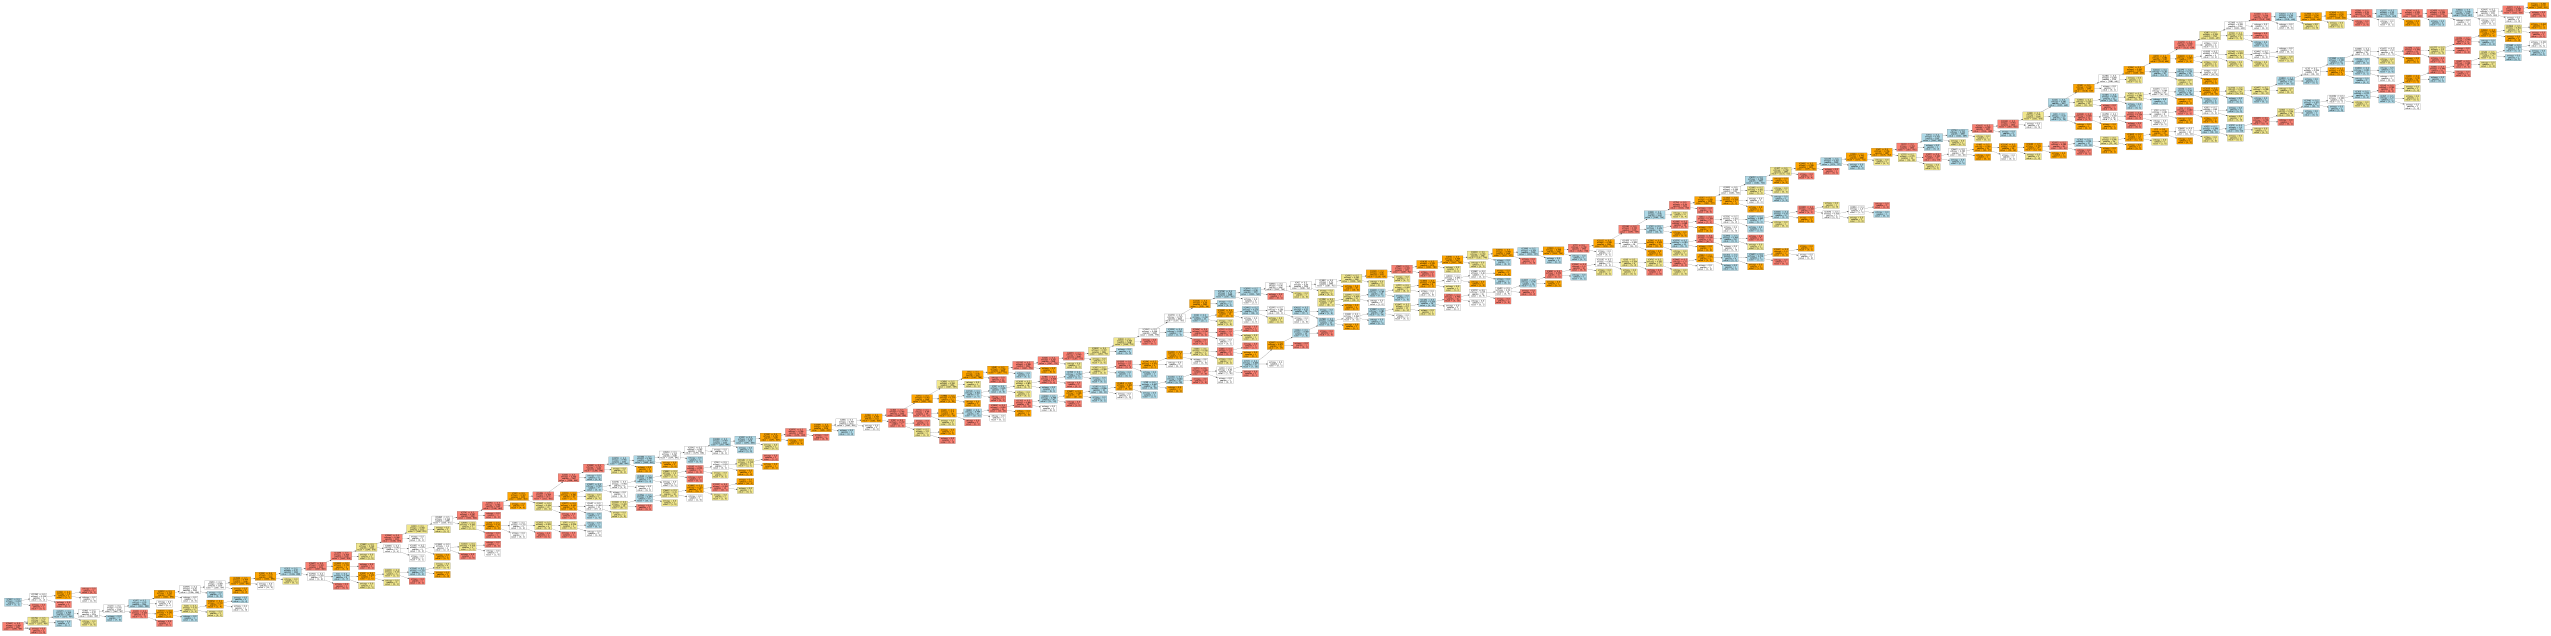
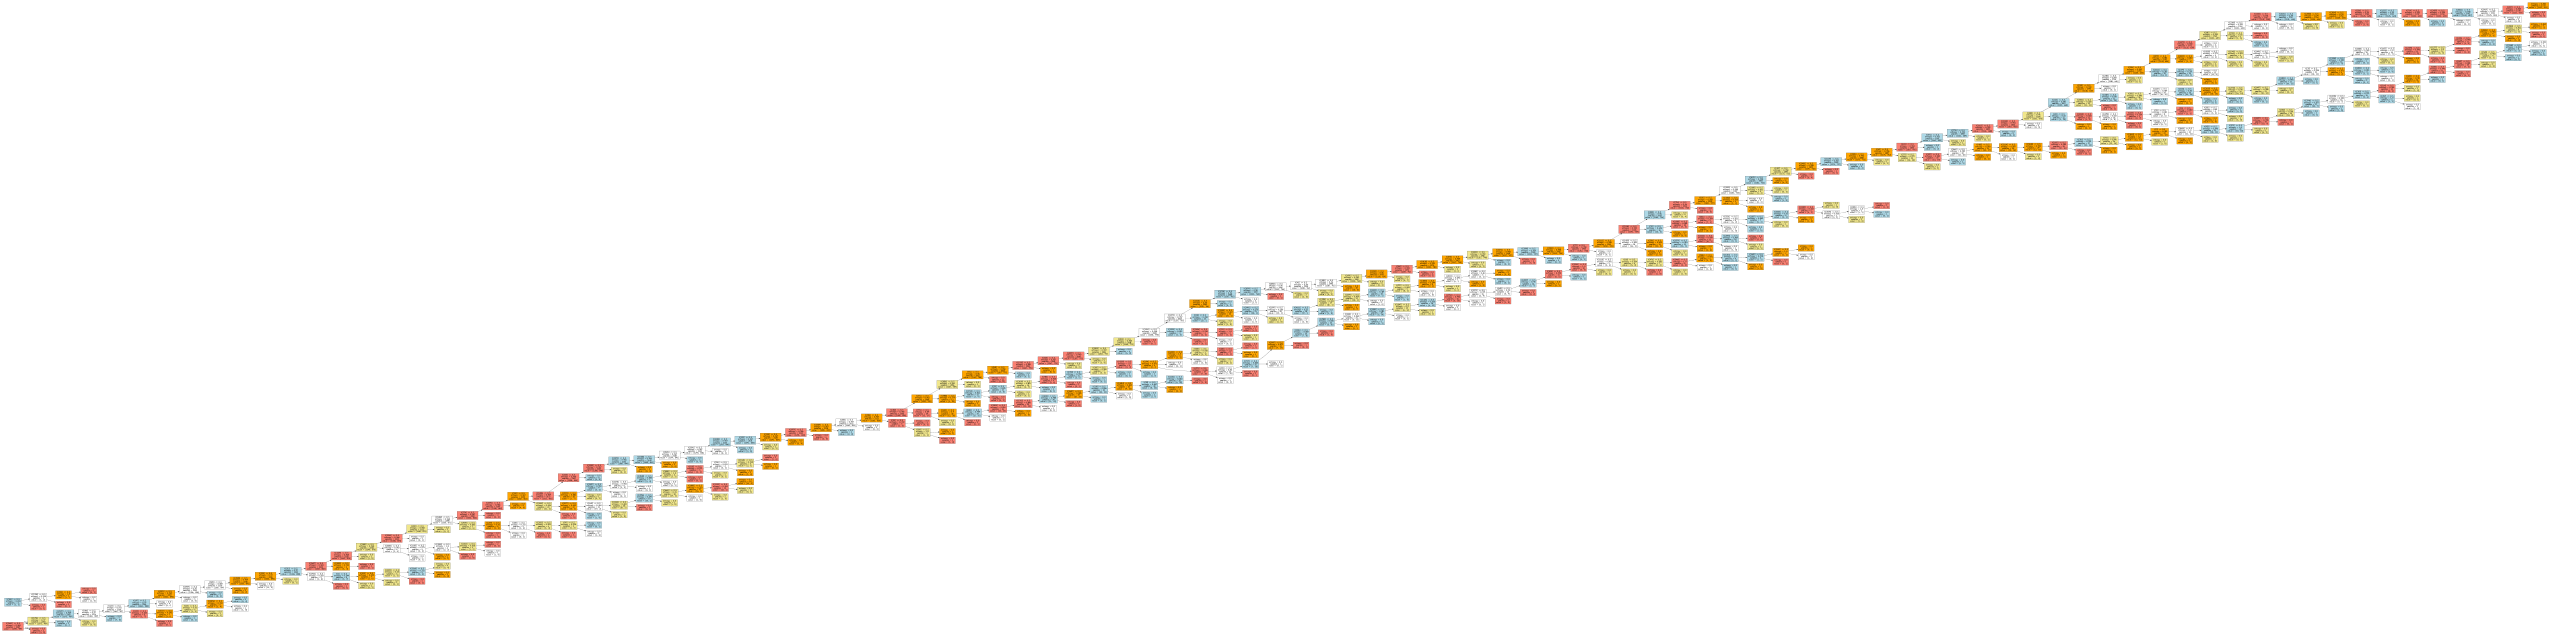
(1313, 316) -> (1313, 307)
(1187, 376) -> (1174, 370)
